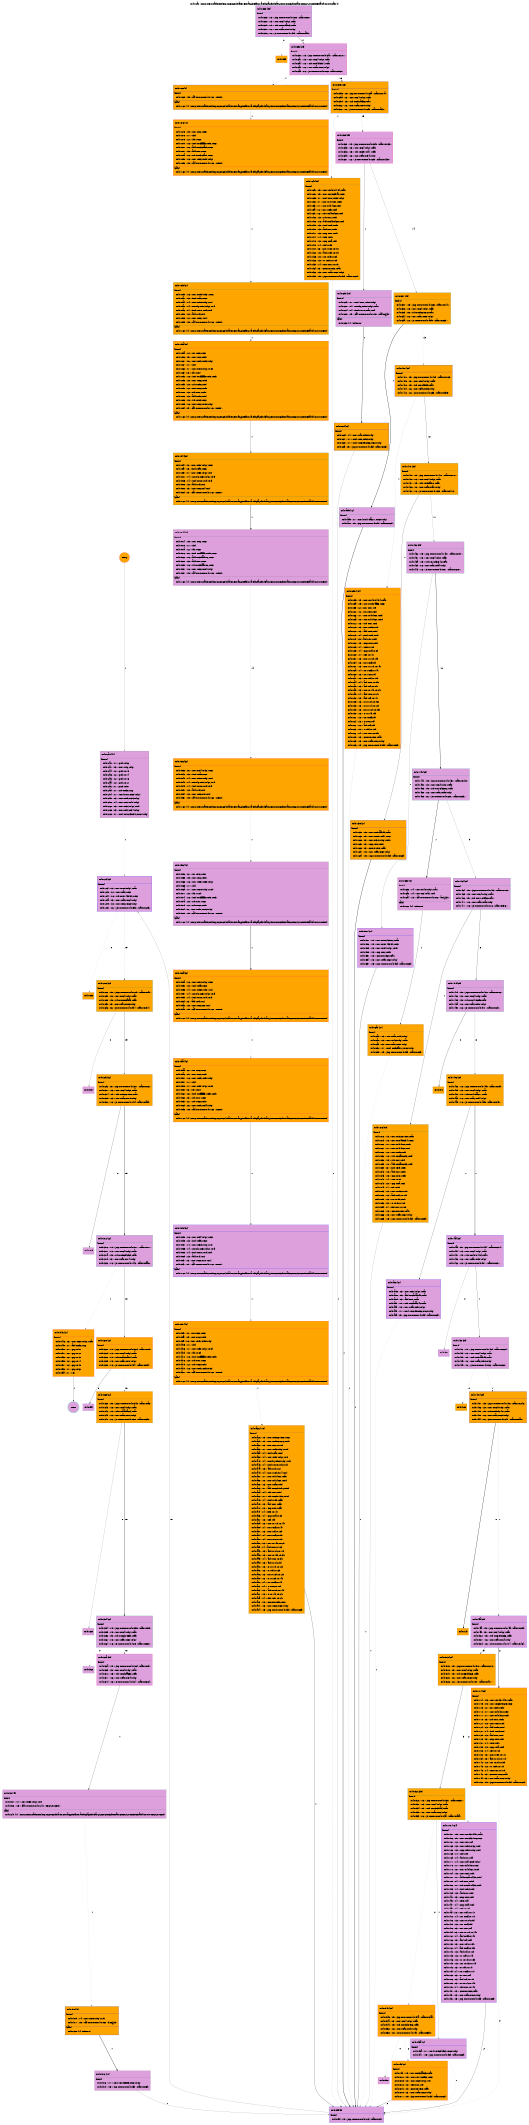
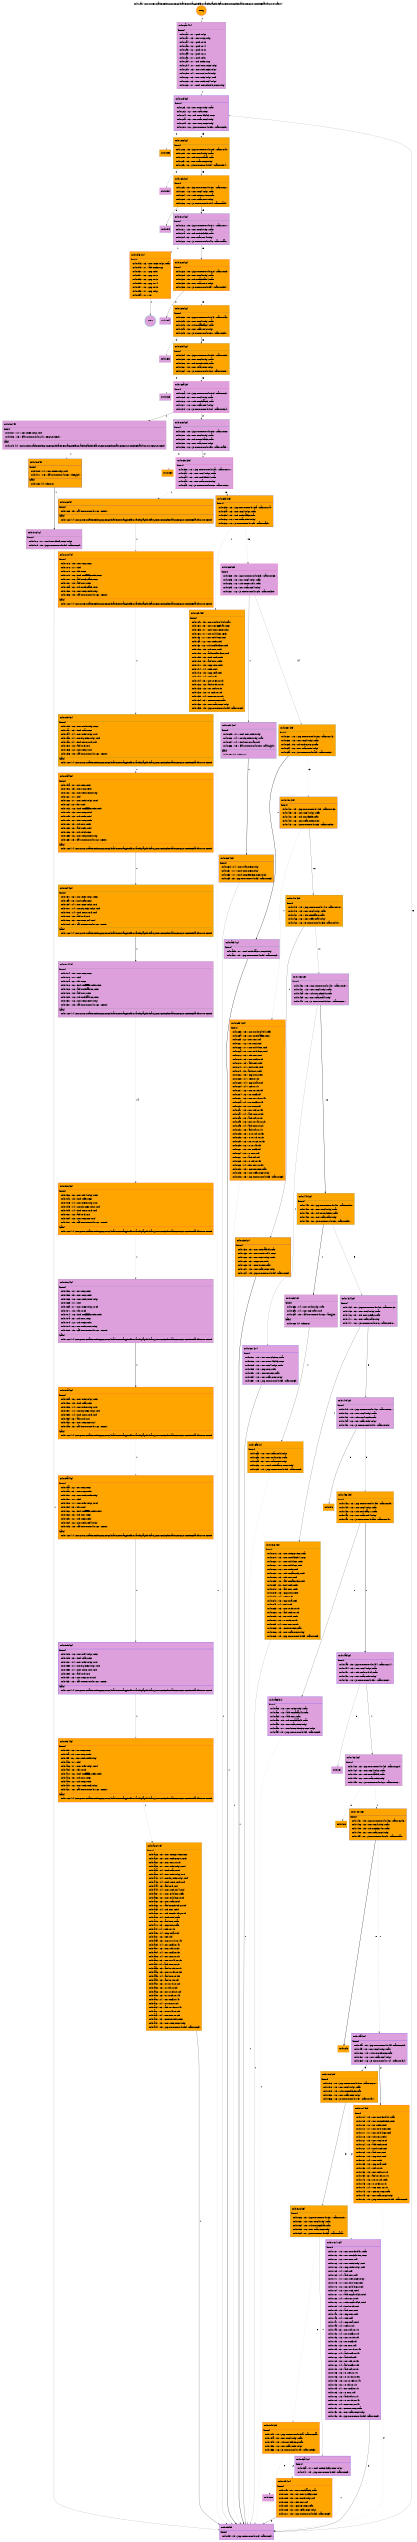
none -> (201, 416)
(441, 784) -> (326, 1209)
(124, 1632) -> (201, 359)
